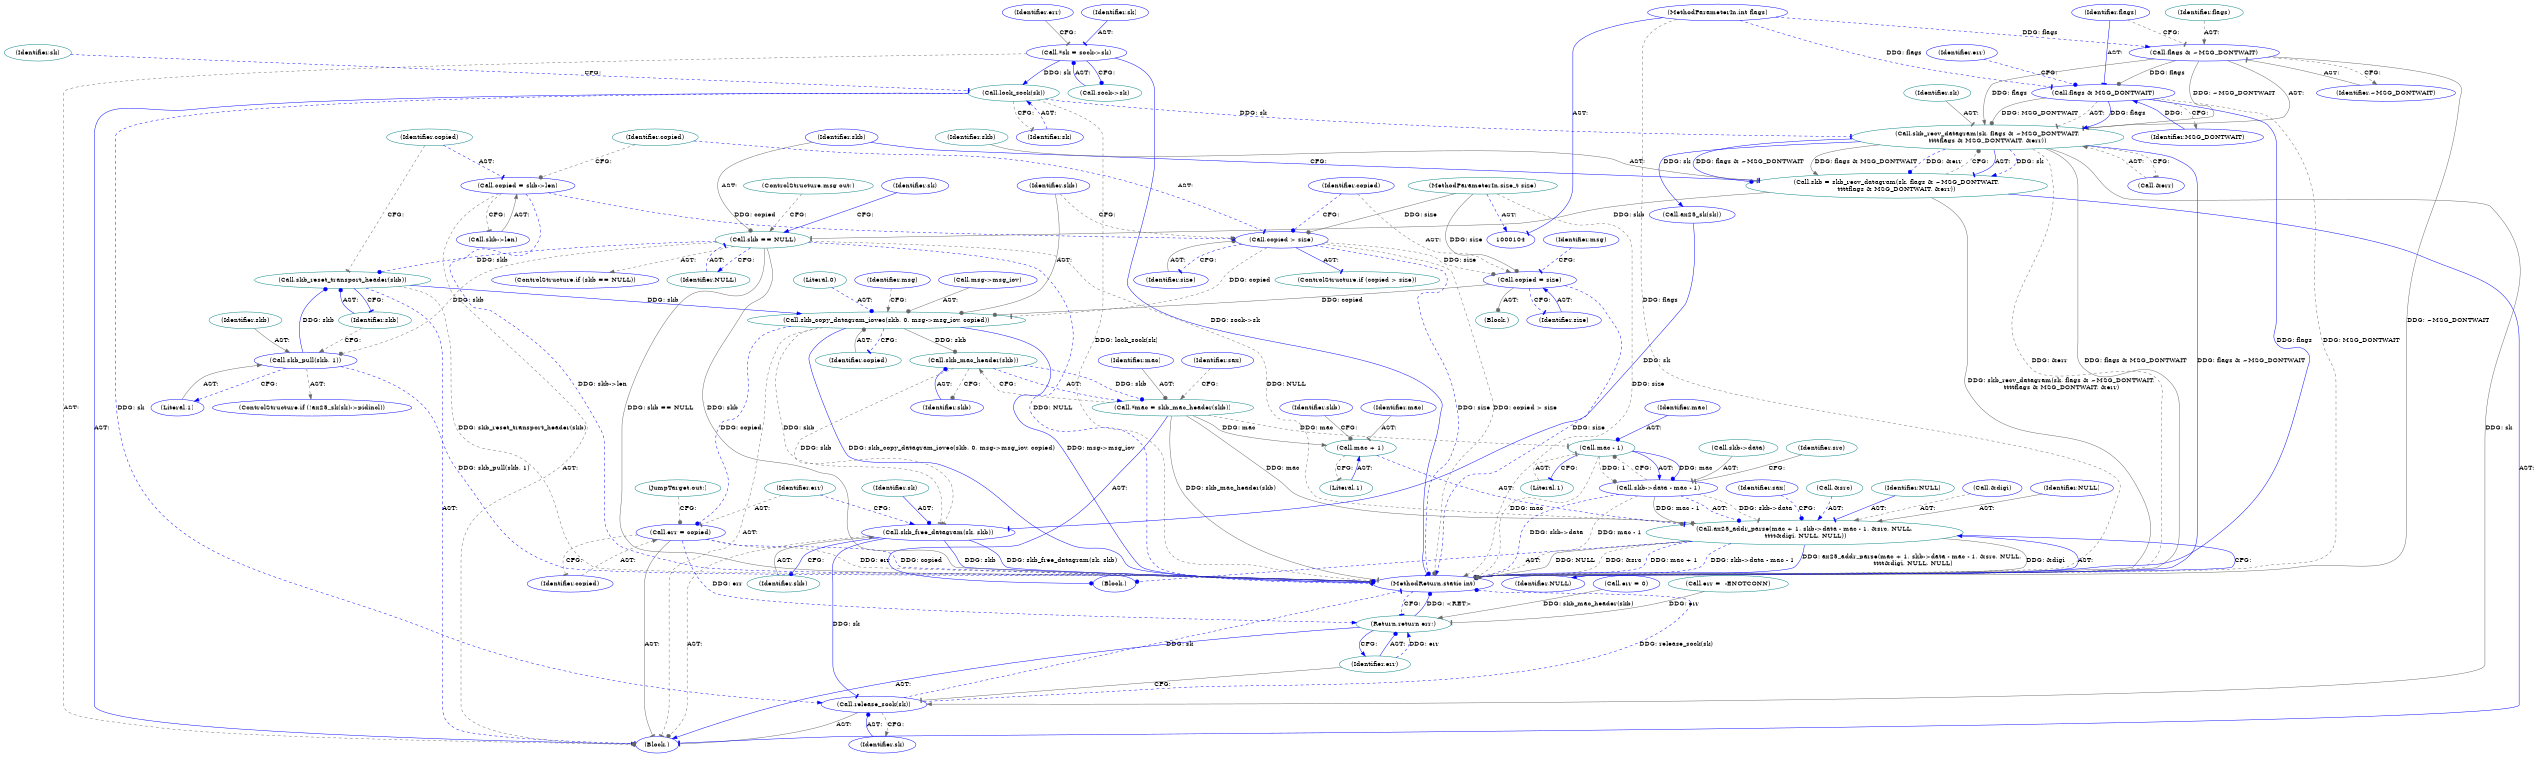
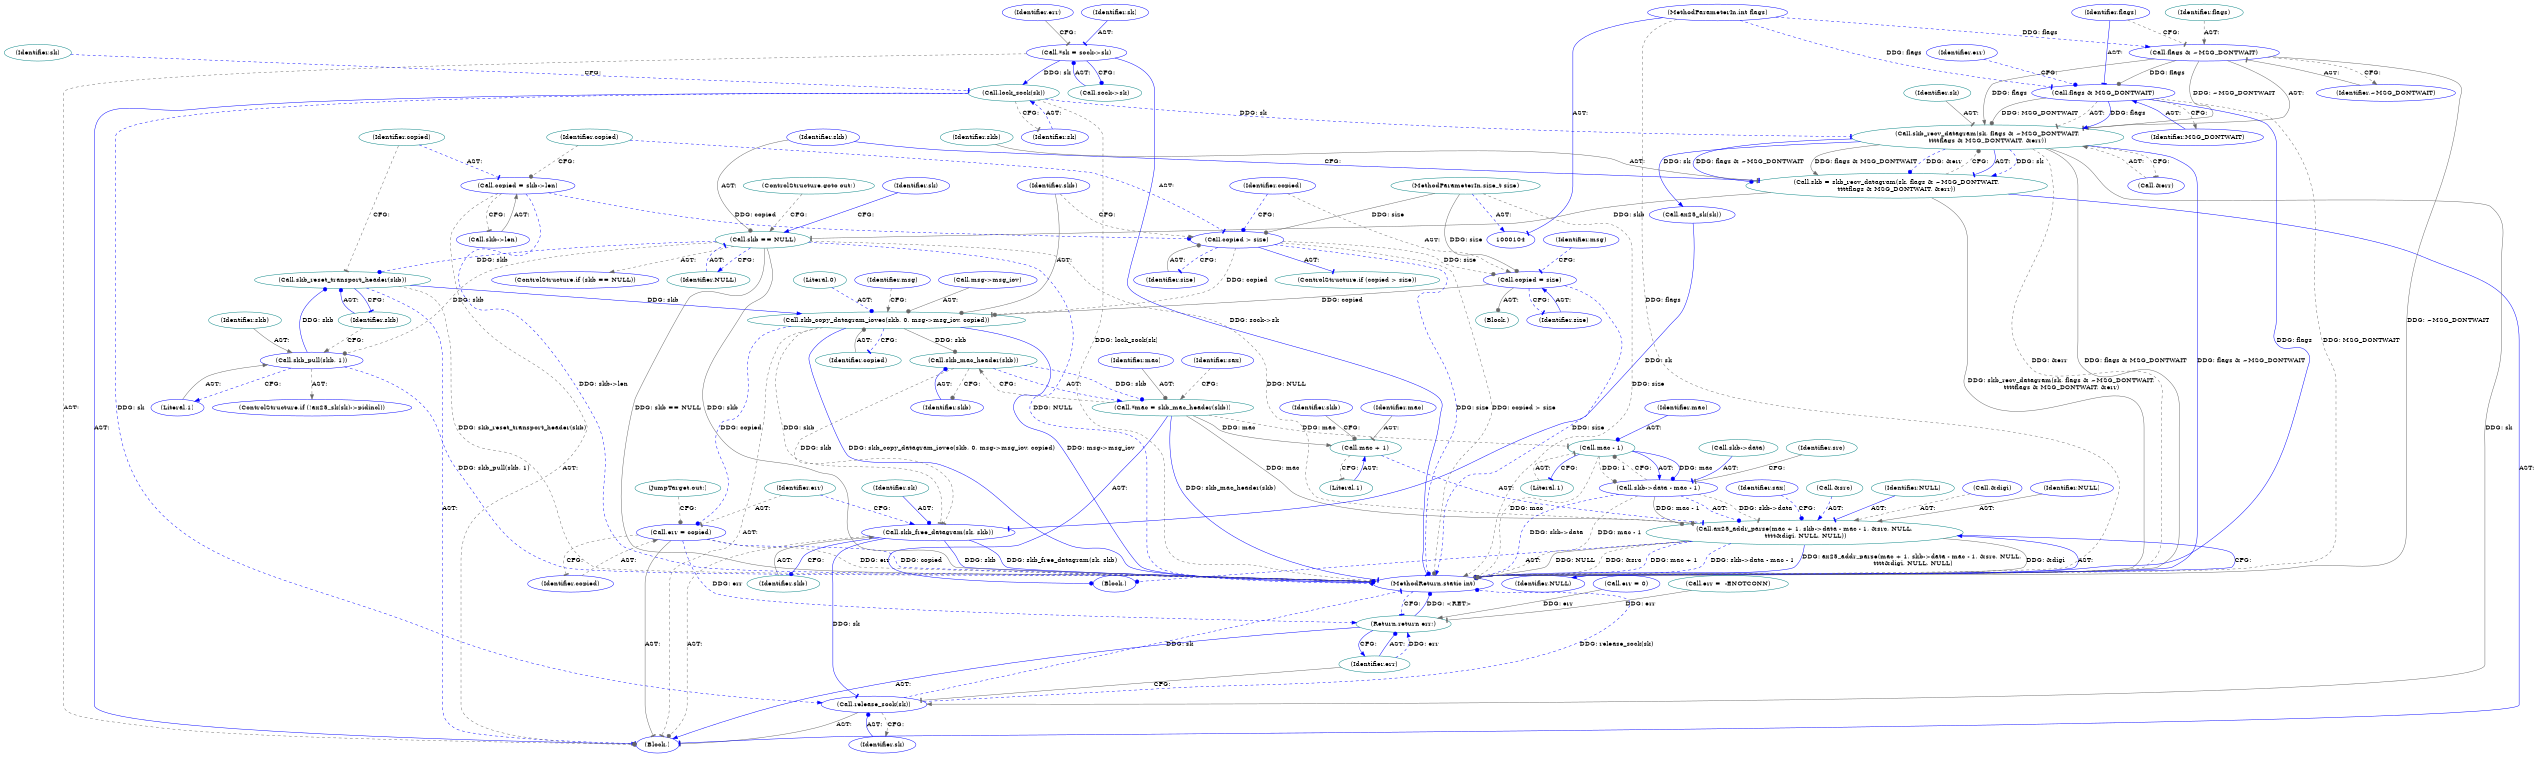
(2175, 113) -> (2175, 113)
(808, 186) -> (809, 186)
(1715, 471) -> (1715, 471)
(1236, 537) -> (1236, 537)
(1589, 604) -> (1558, 604)
